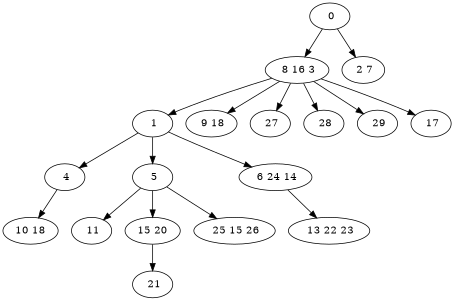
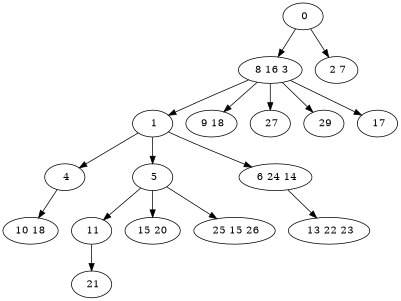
(324, 124) -> none
(153, 254) -> (92, 254)
